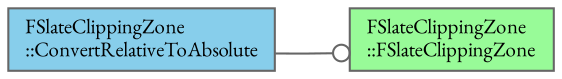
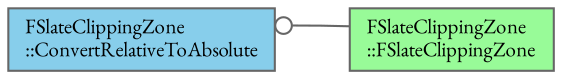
(304, 54) -> (321, 26)
